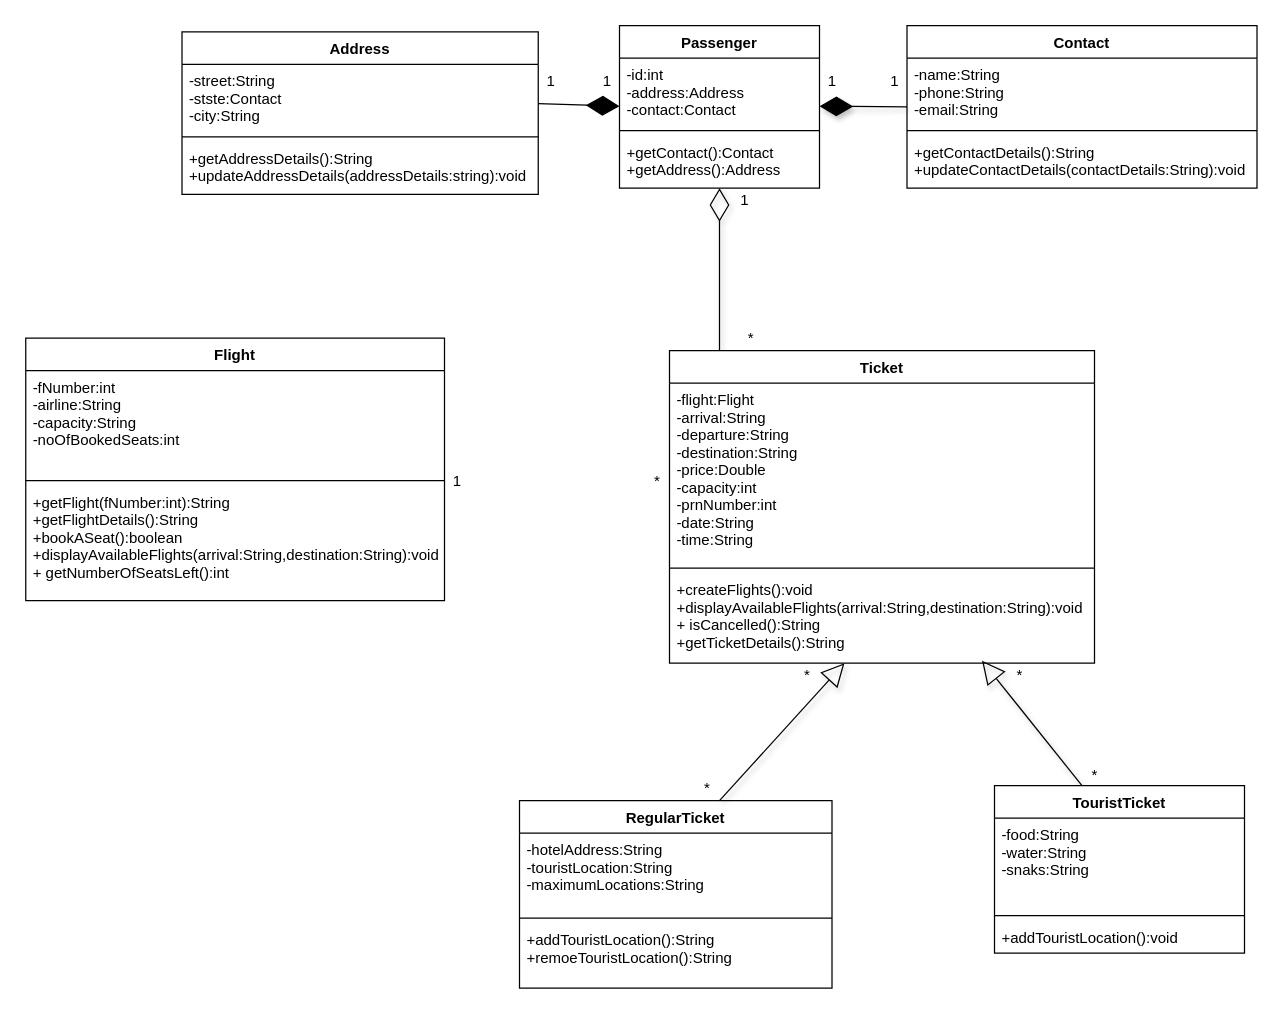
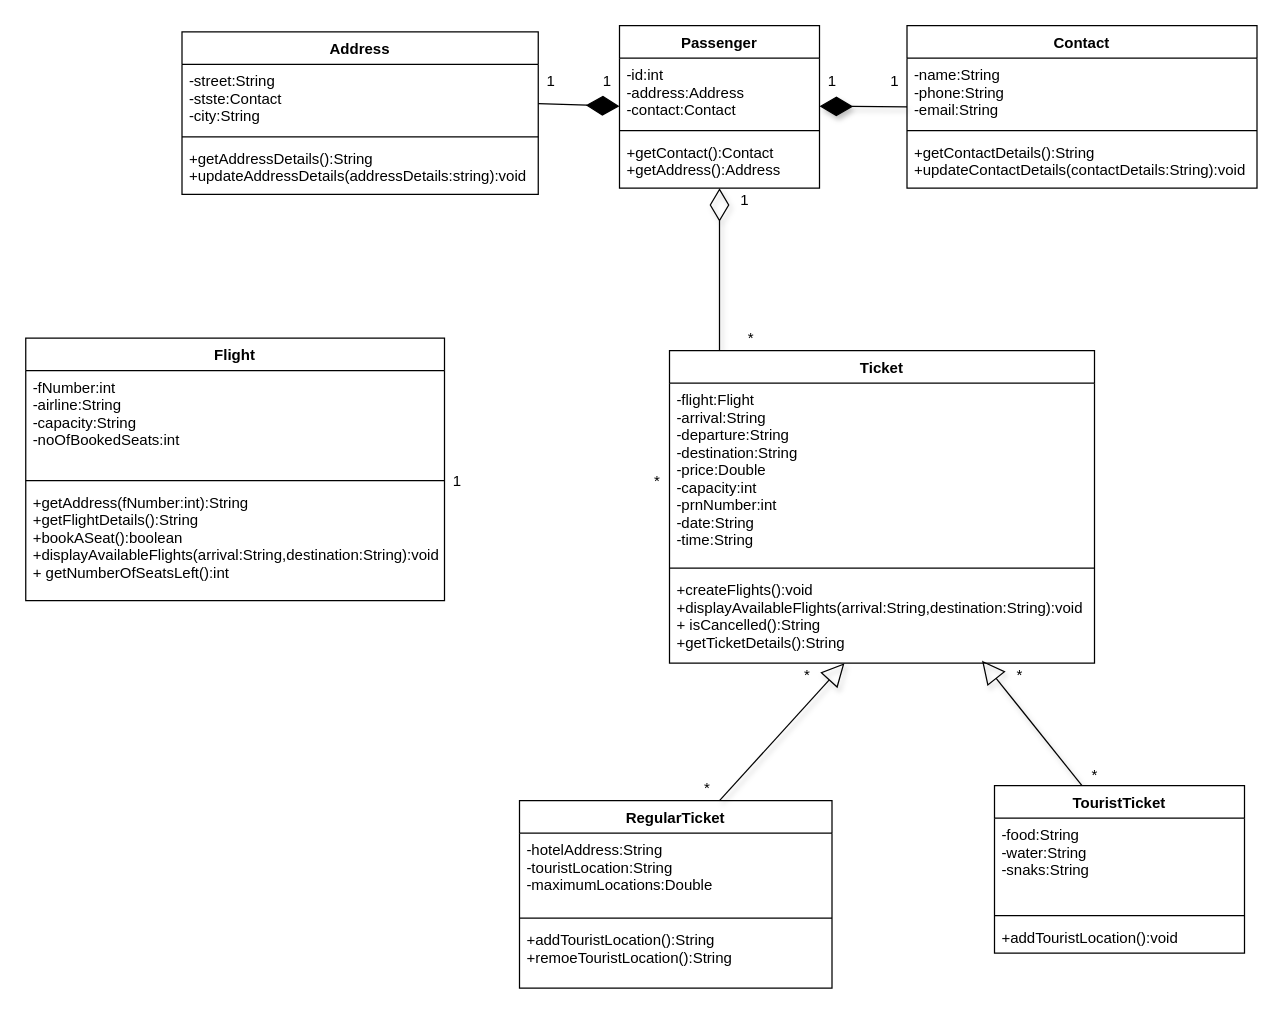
(147, 503) -> (155, 503)
(604, 850) -> (604, 850)
